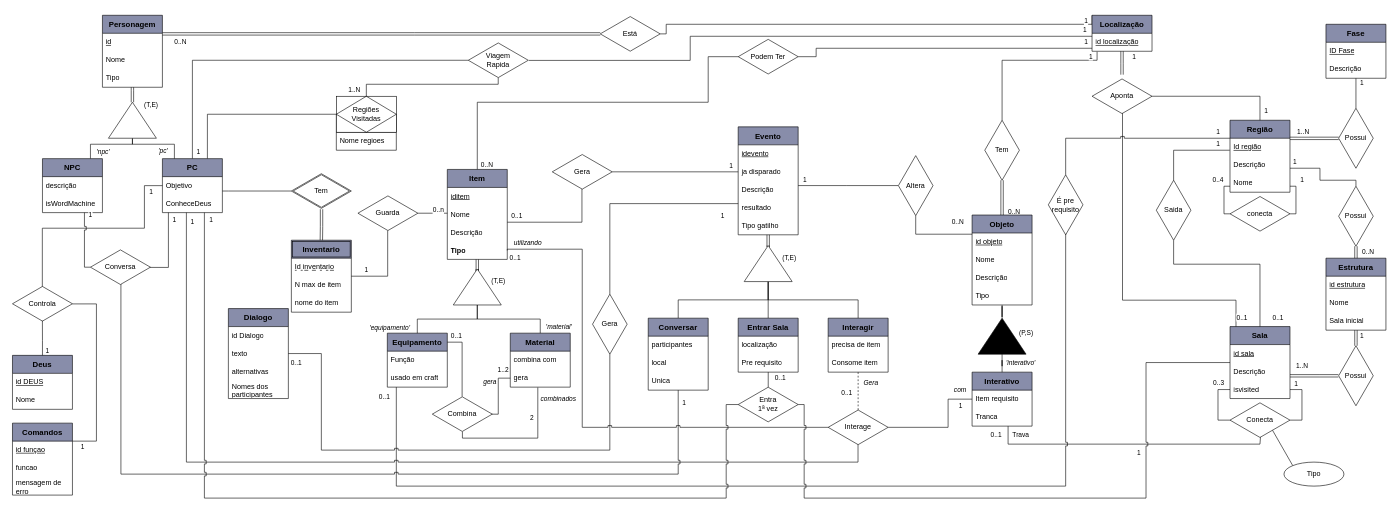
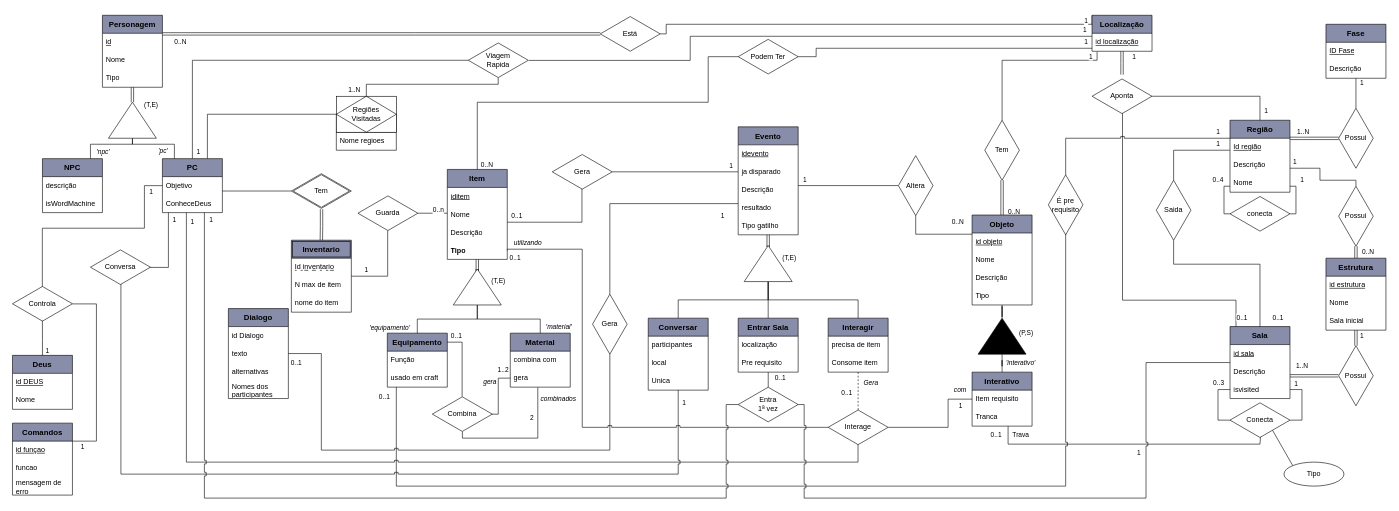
(84, 243) -> none
